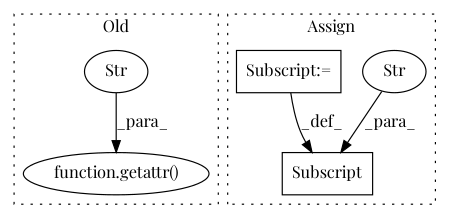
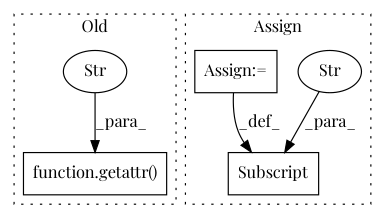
(289, 72) -> (236, 72)
(116, 174) -> (95, 174)
